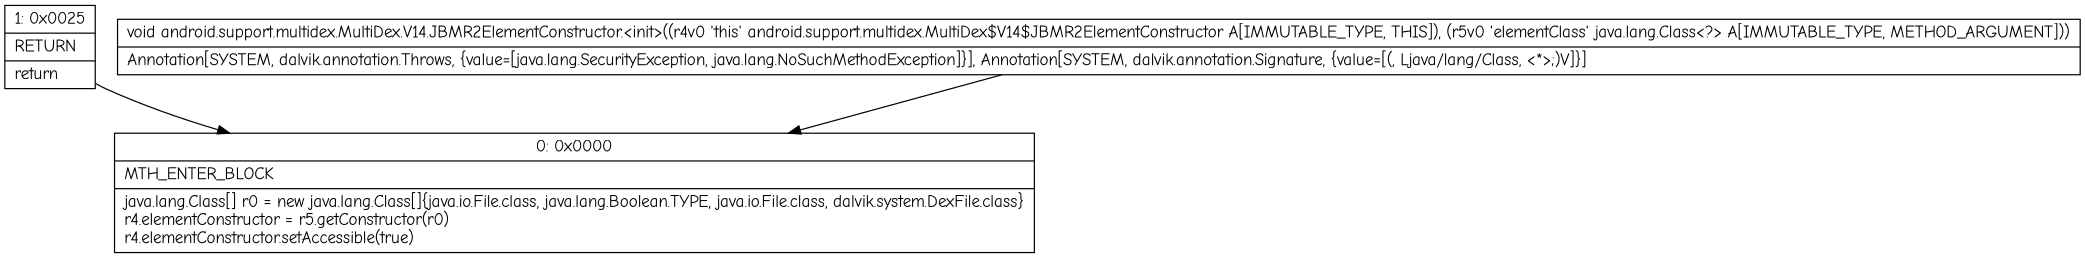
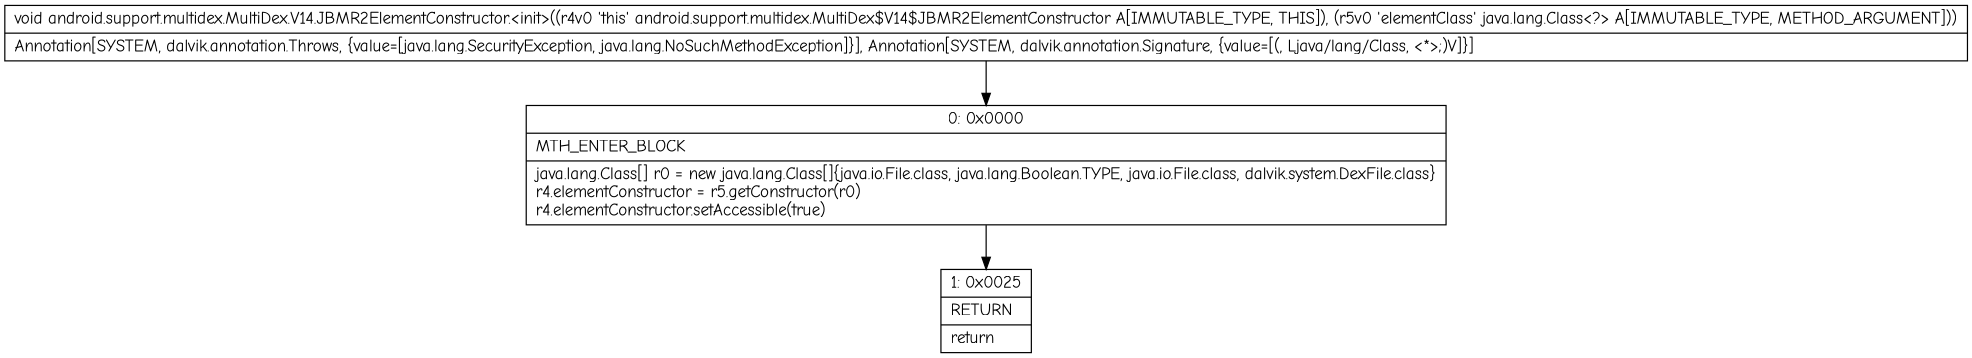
(156, 109) -> (986, 241)
